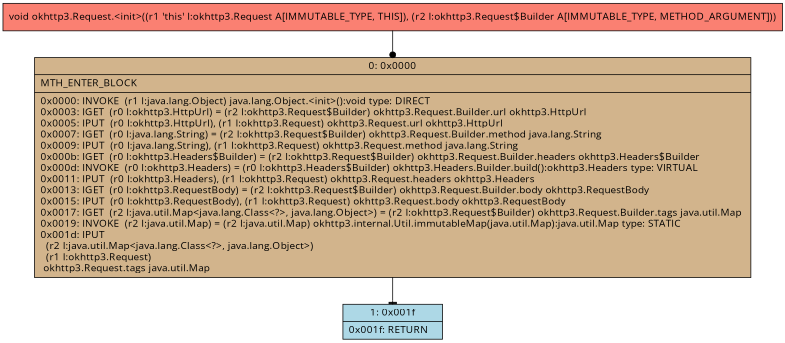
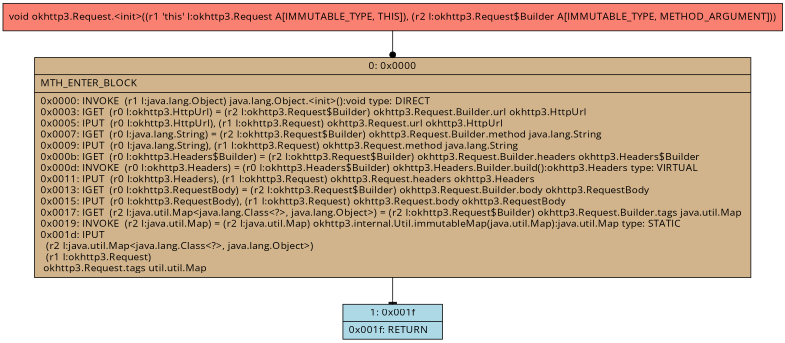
(127, 268) -> (125, 268)
